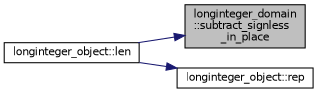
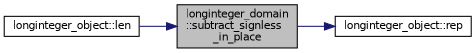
(153, 65) -> (311, 26)
